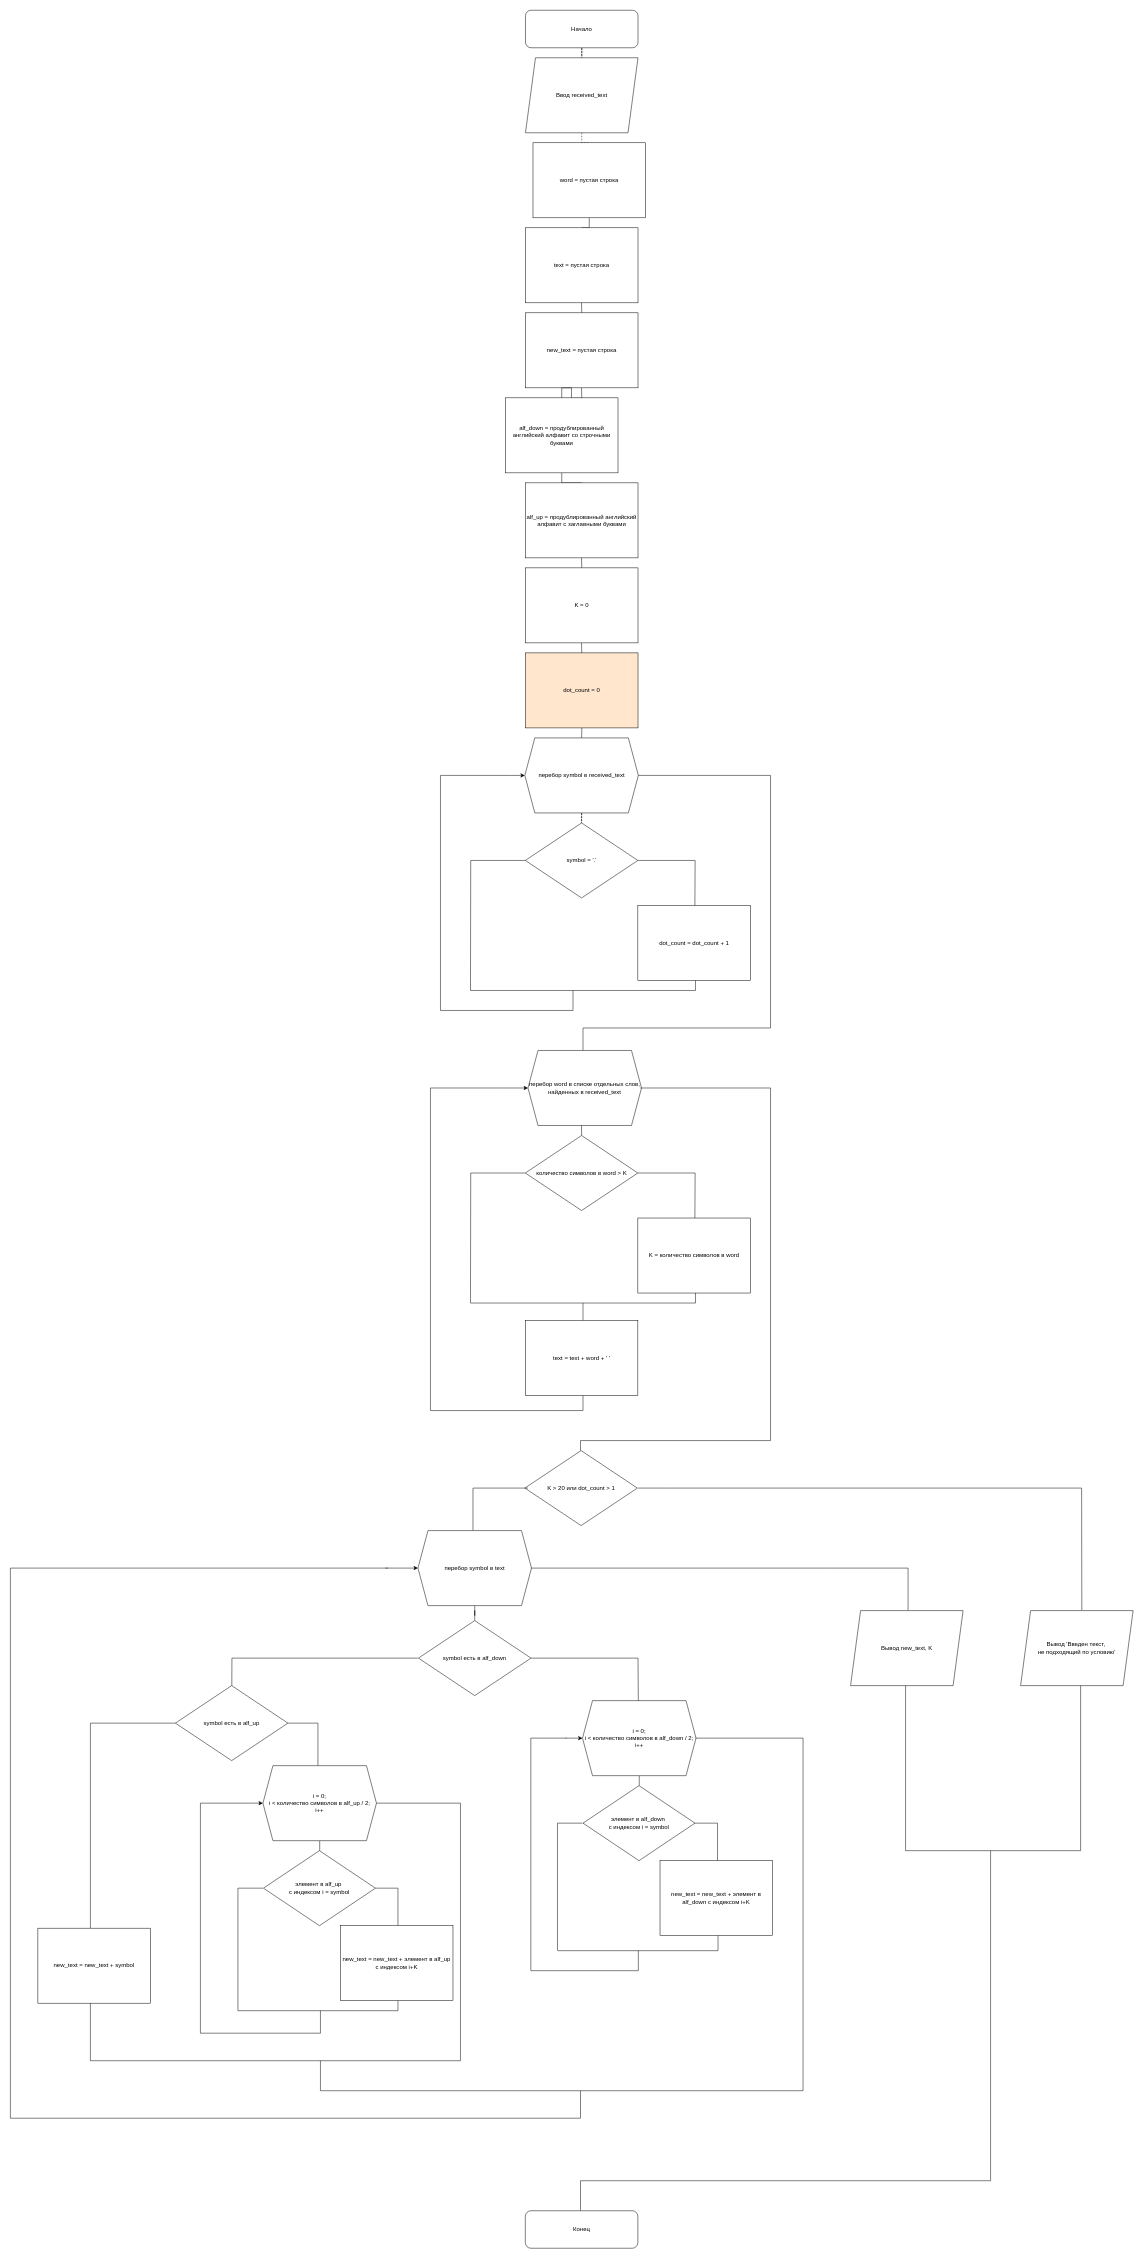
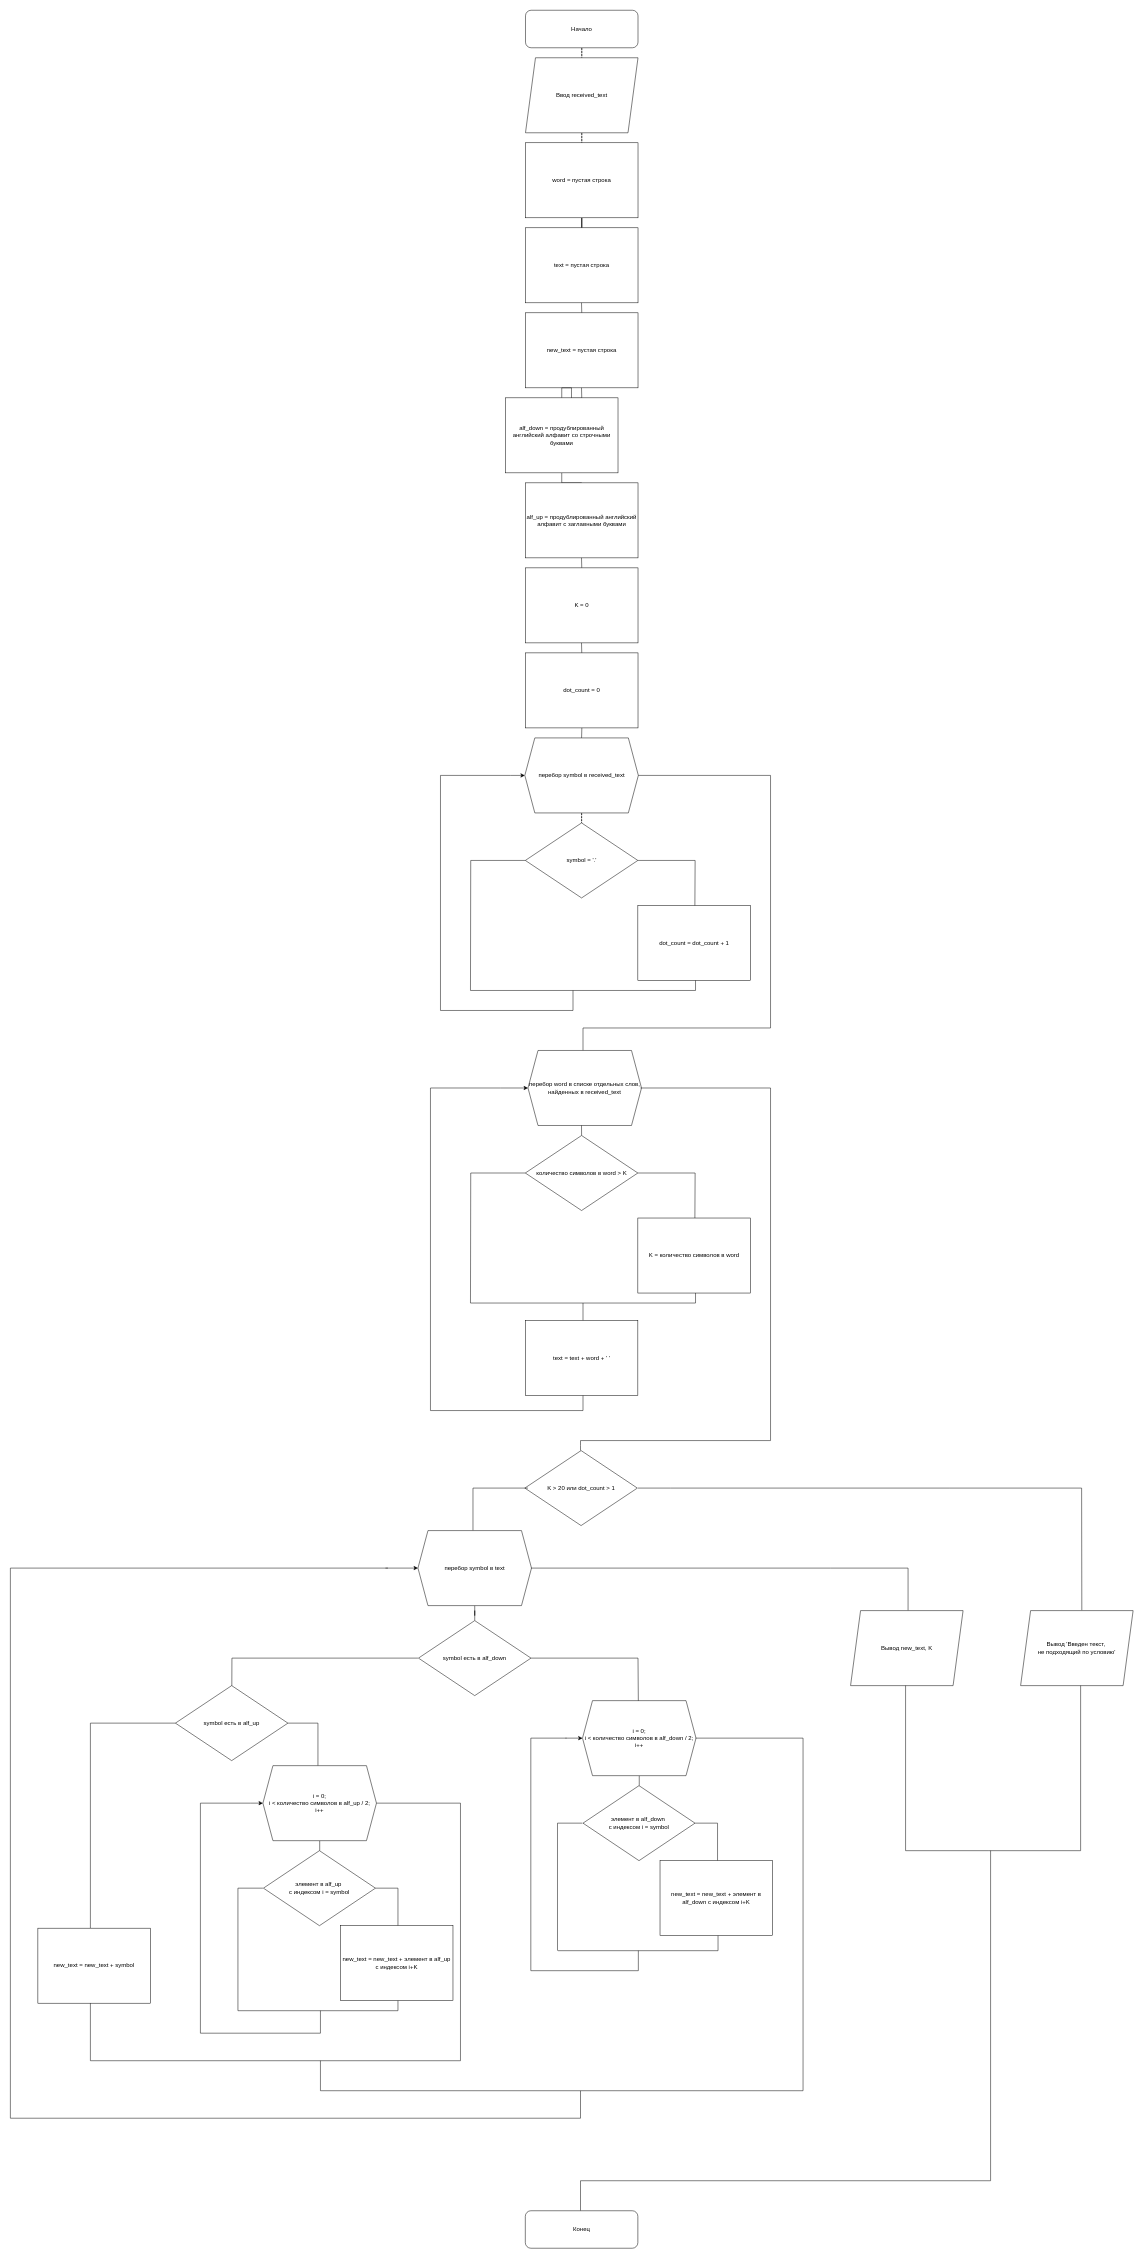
(589, 180) -> (582, 180)
(582, 690) -> (582, 690)
